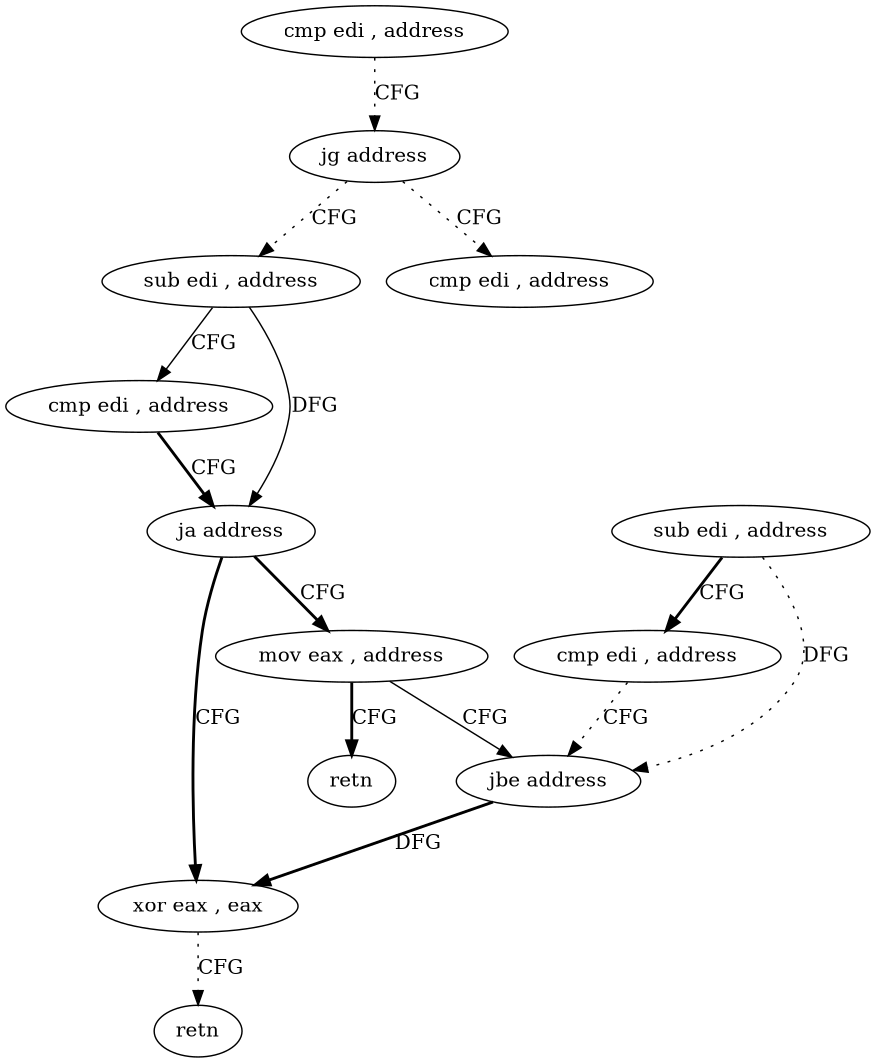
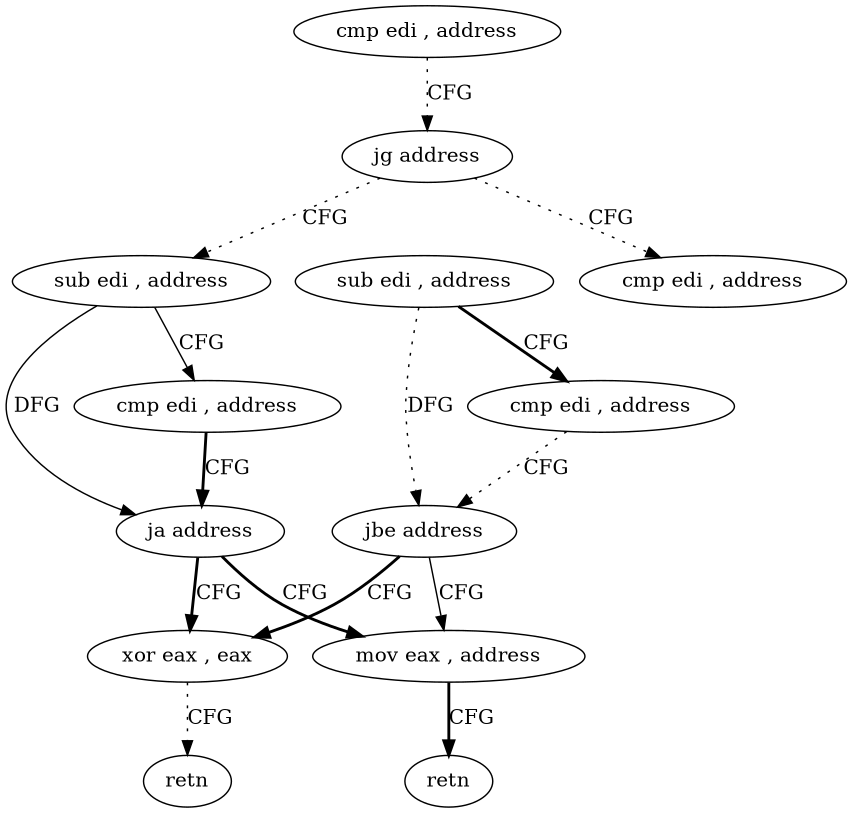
(445, 715) -> (435, 587)
(419, 844) -> (390, 594)
